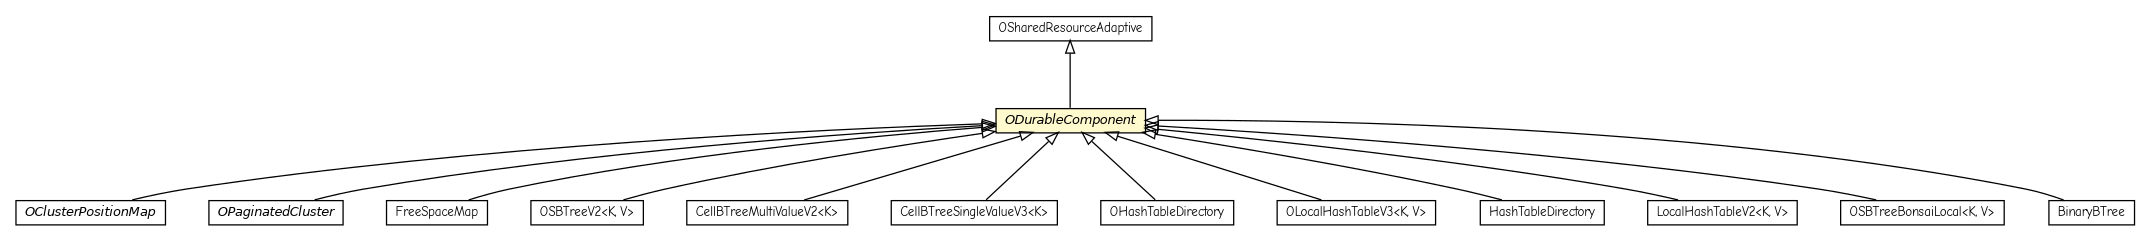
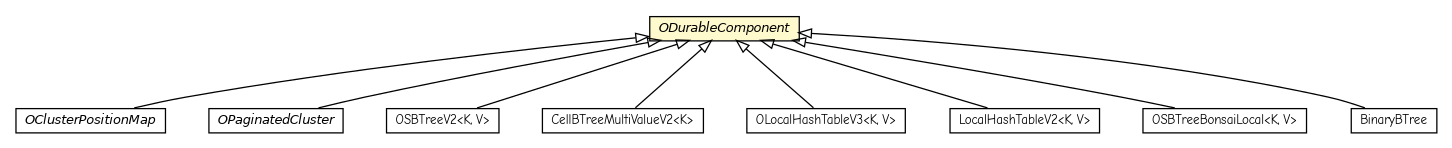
(1070, 28) -> none
(436, 212) -> none
(974, 212) -> none
(1167, 212) -> none
(1542, 212) -> none
